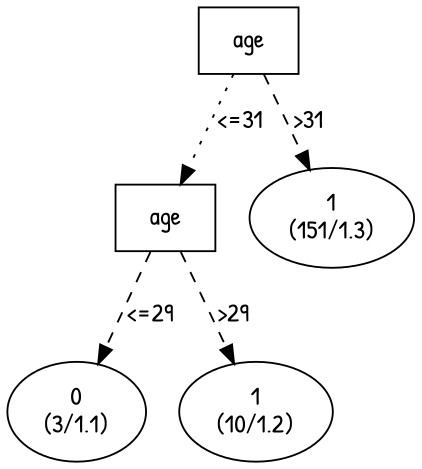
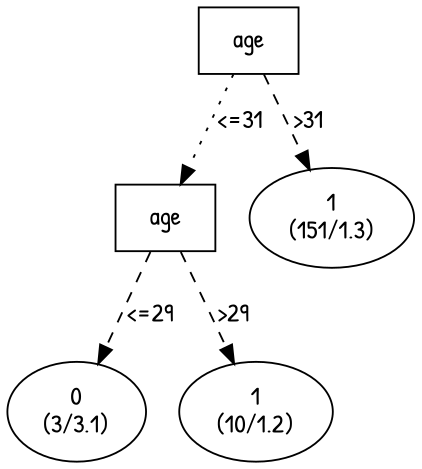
(77, 412) -> (77, 412)
